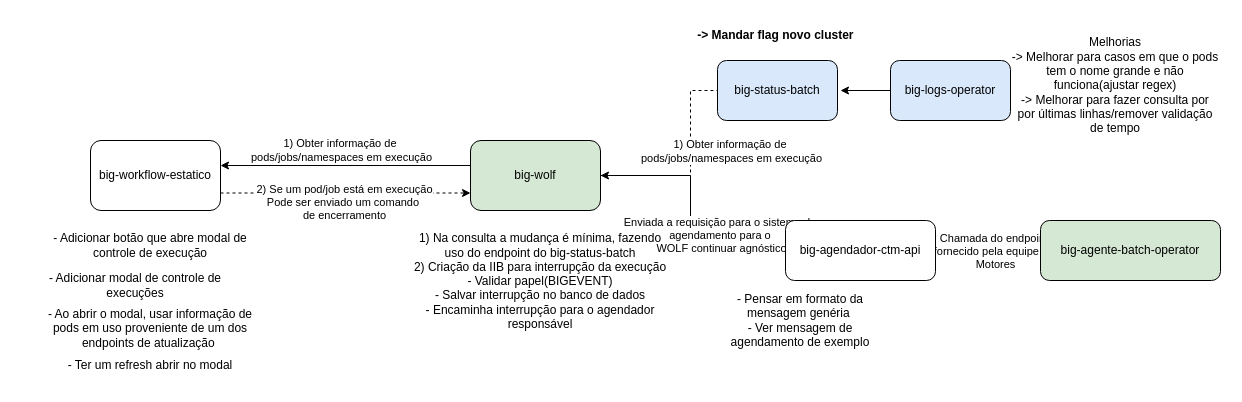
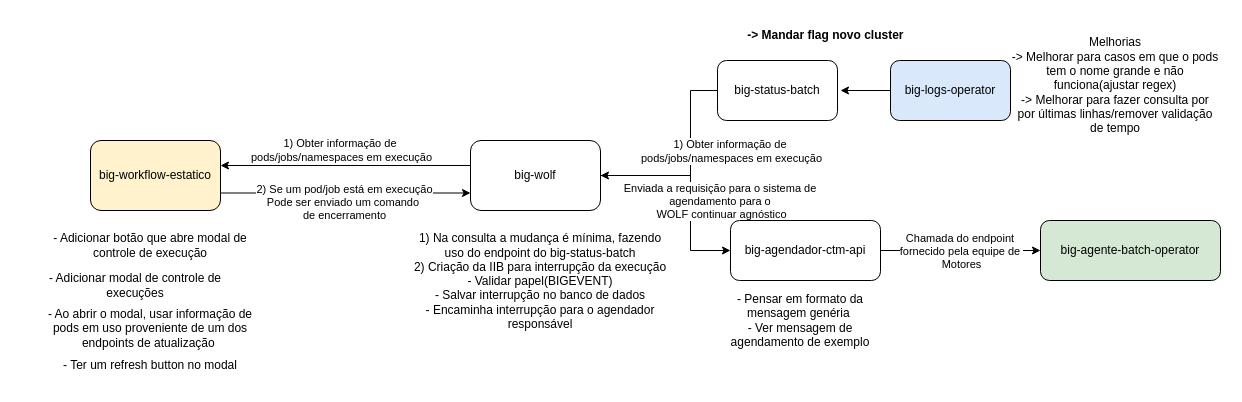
(778, 36) -> (828, 36)
(778, 91) -> (778, 91)
(691, 101) -> (691, 101)
(156, 176) -> (156, 176)
(536, 176) -> (536, 176)
(239, 193) -> (239, 193)
(861, 251) -> (806, 251)
(151, 366) -> (151, 366)
